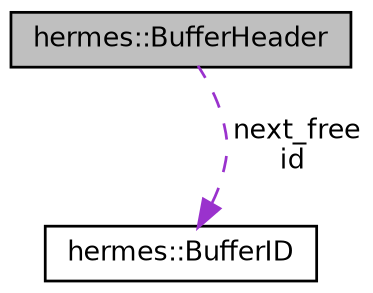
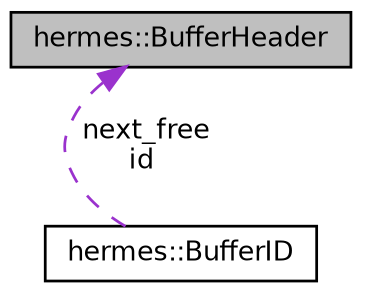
(226, 133) -> (67, 161)
